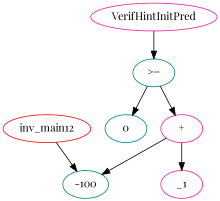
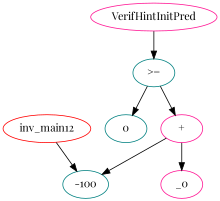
(182, 184) -> (182, 184)
